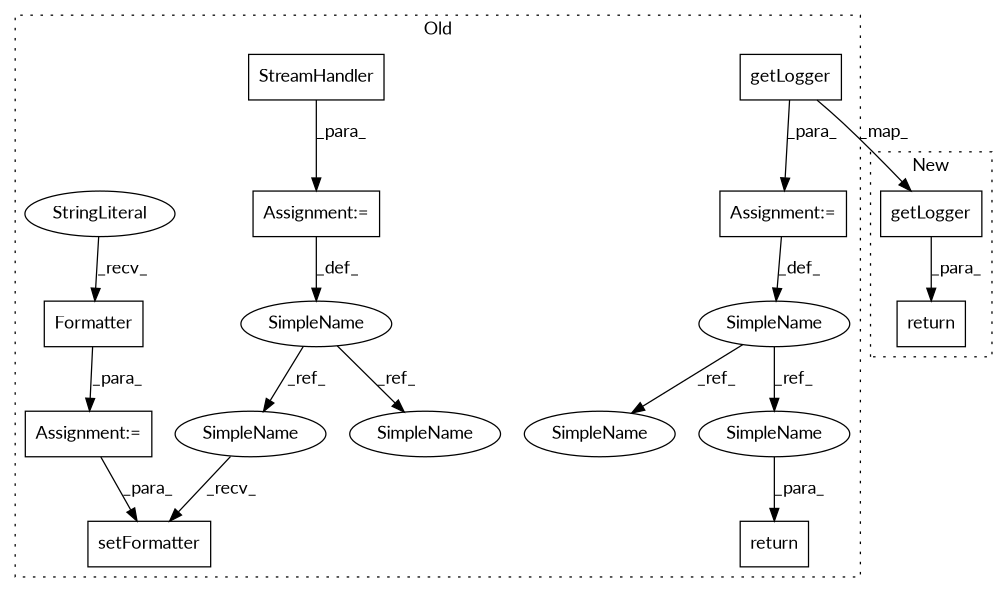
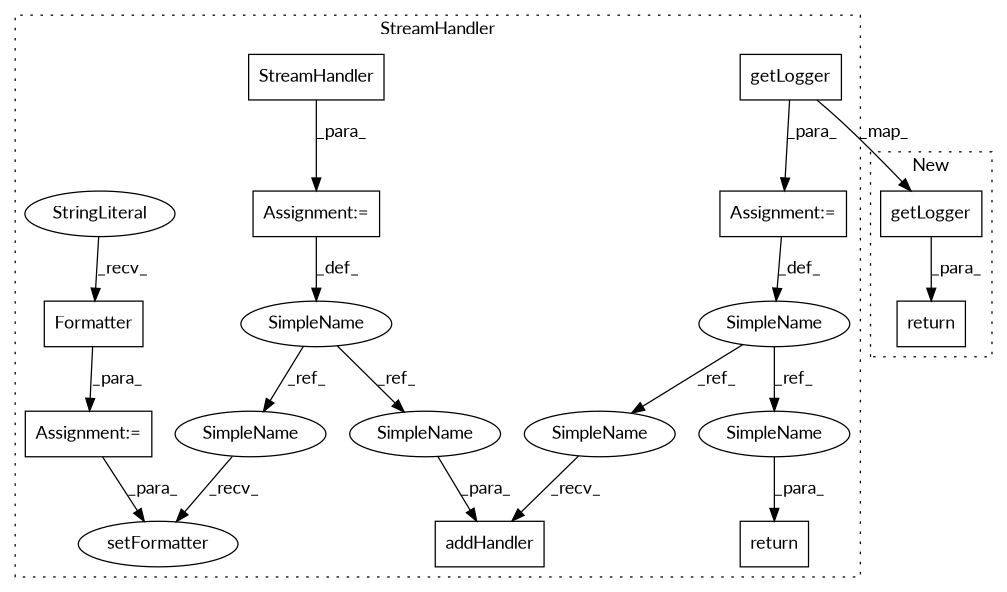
(438, 30) -> (438, 30)
(149, 544) -> (158, 544)
none -> (490, 544)
